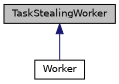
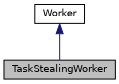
(60, 47) -> (60, 47)
